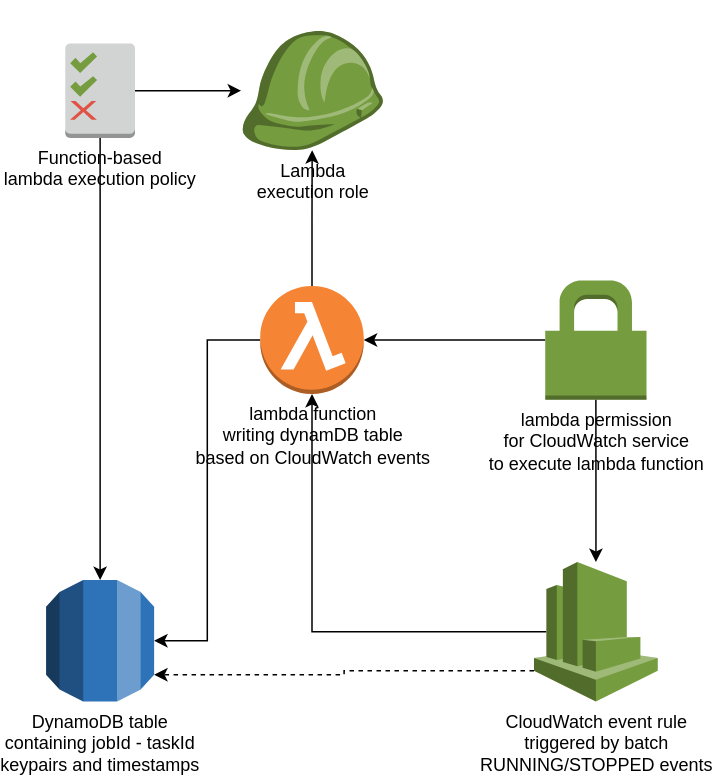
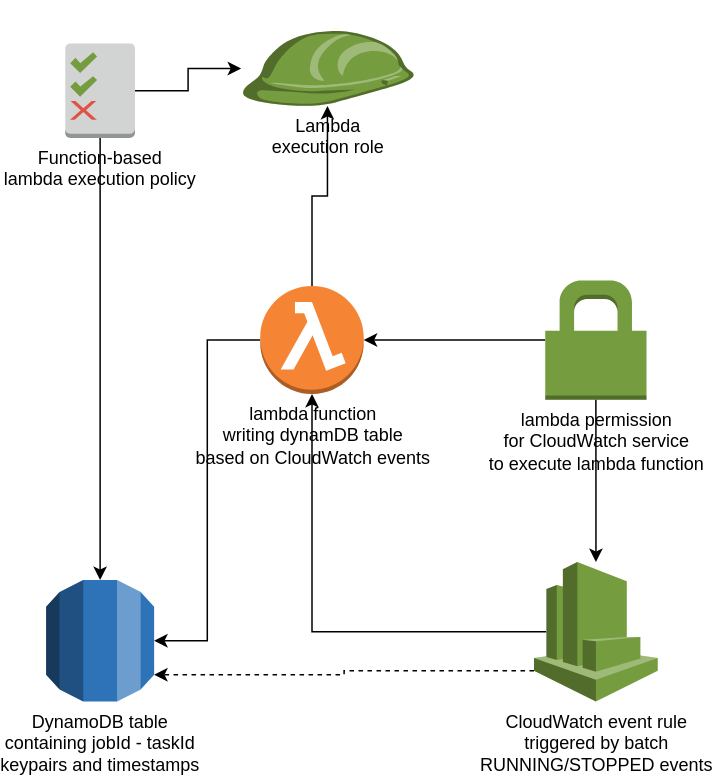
(312, 90) -> (327, 68)
